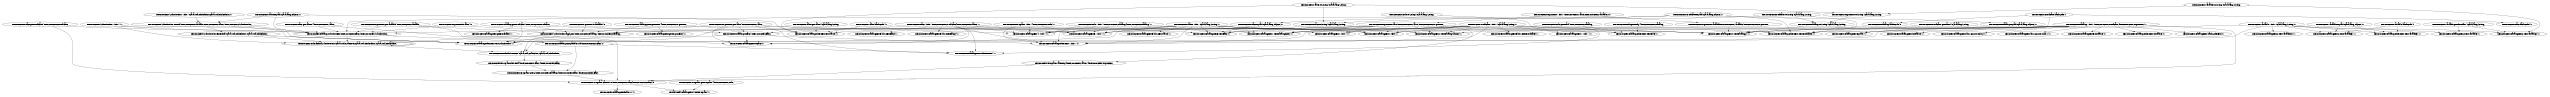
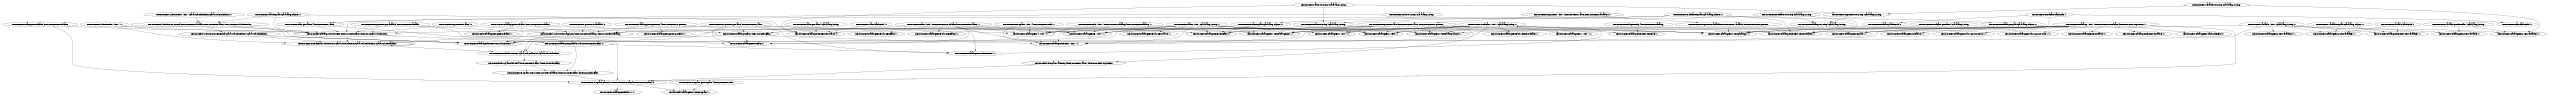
(1528, 23) -> (884, 16)
(1567, 24) -> none
(1346, 48) -> (1346, 48)
